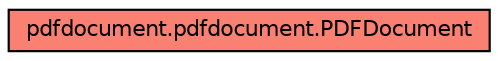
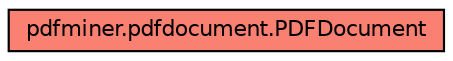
(249, 30) -> (226, 30)
